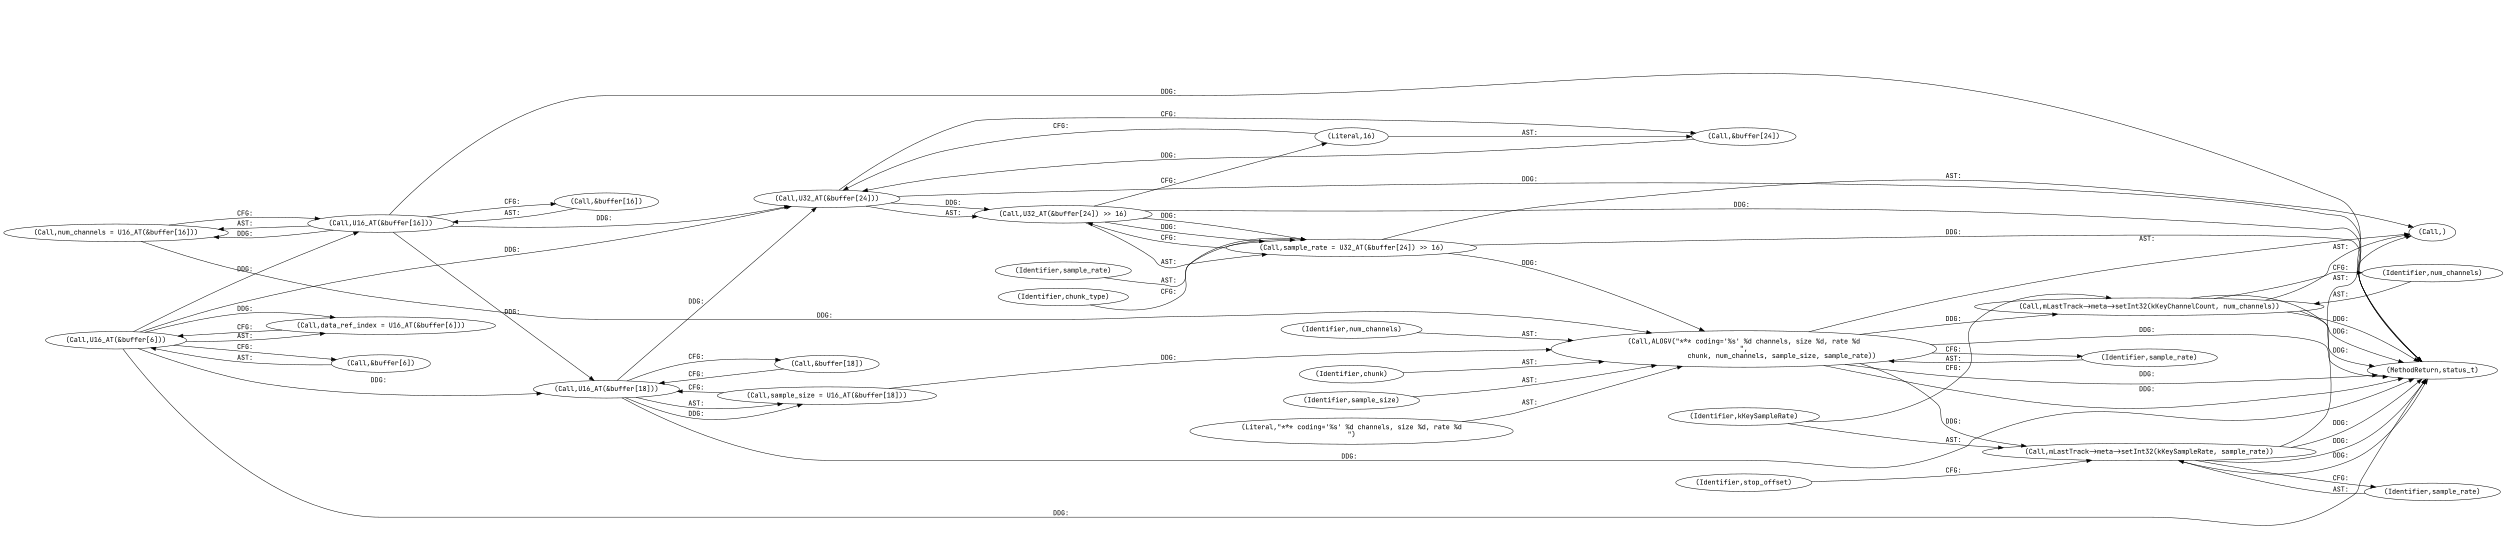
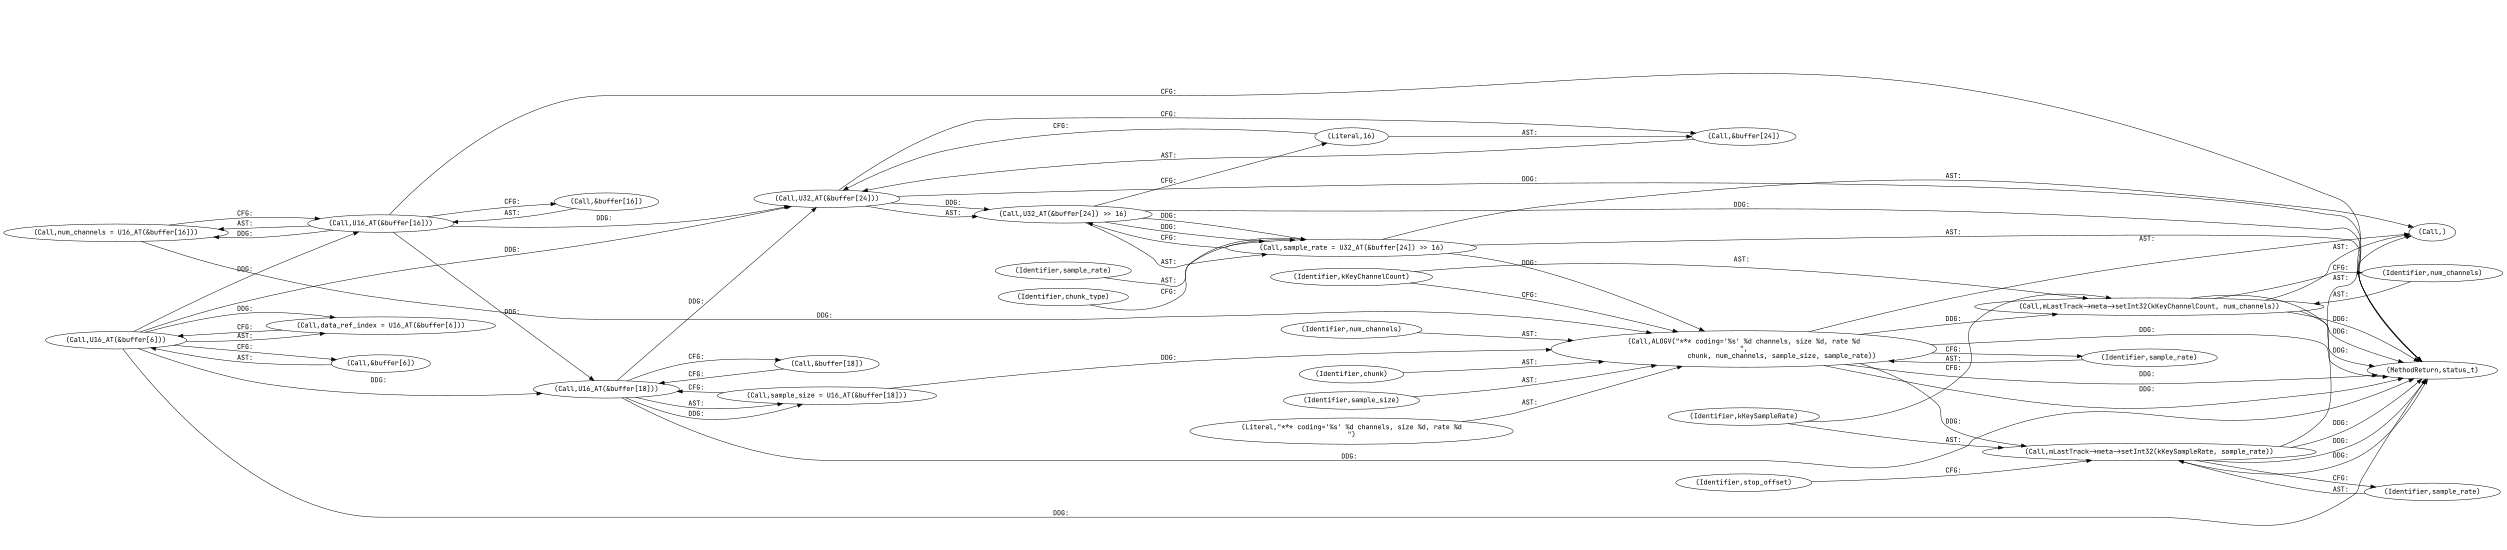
(1171, 92) -> (1171, 92)
(1171, 156) -> (1171, 156)
(1956, 233) -> (1956, 233)
none -> (1352, 277)
